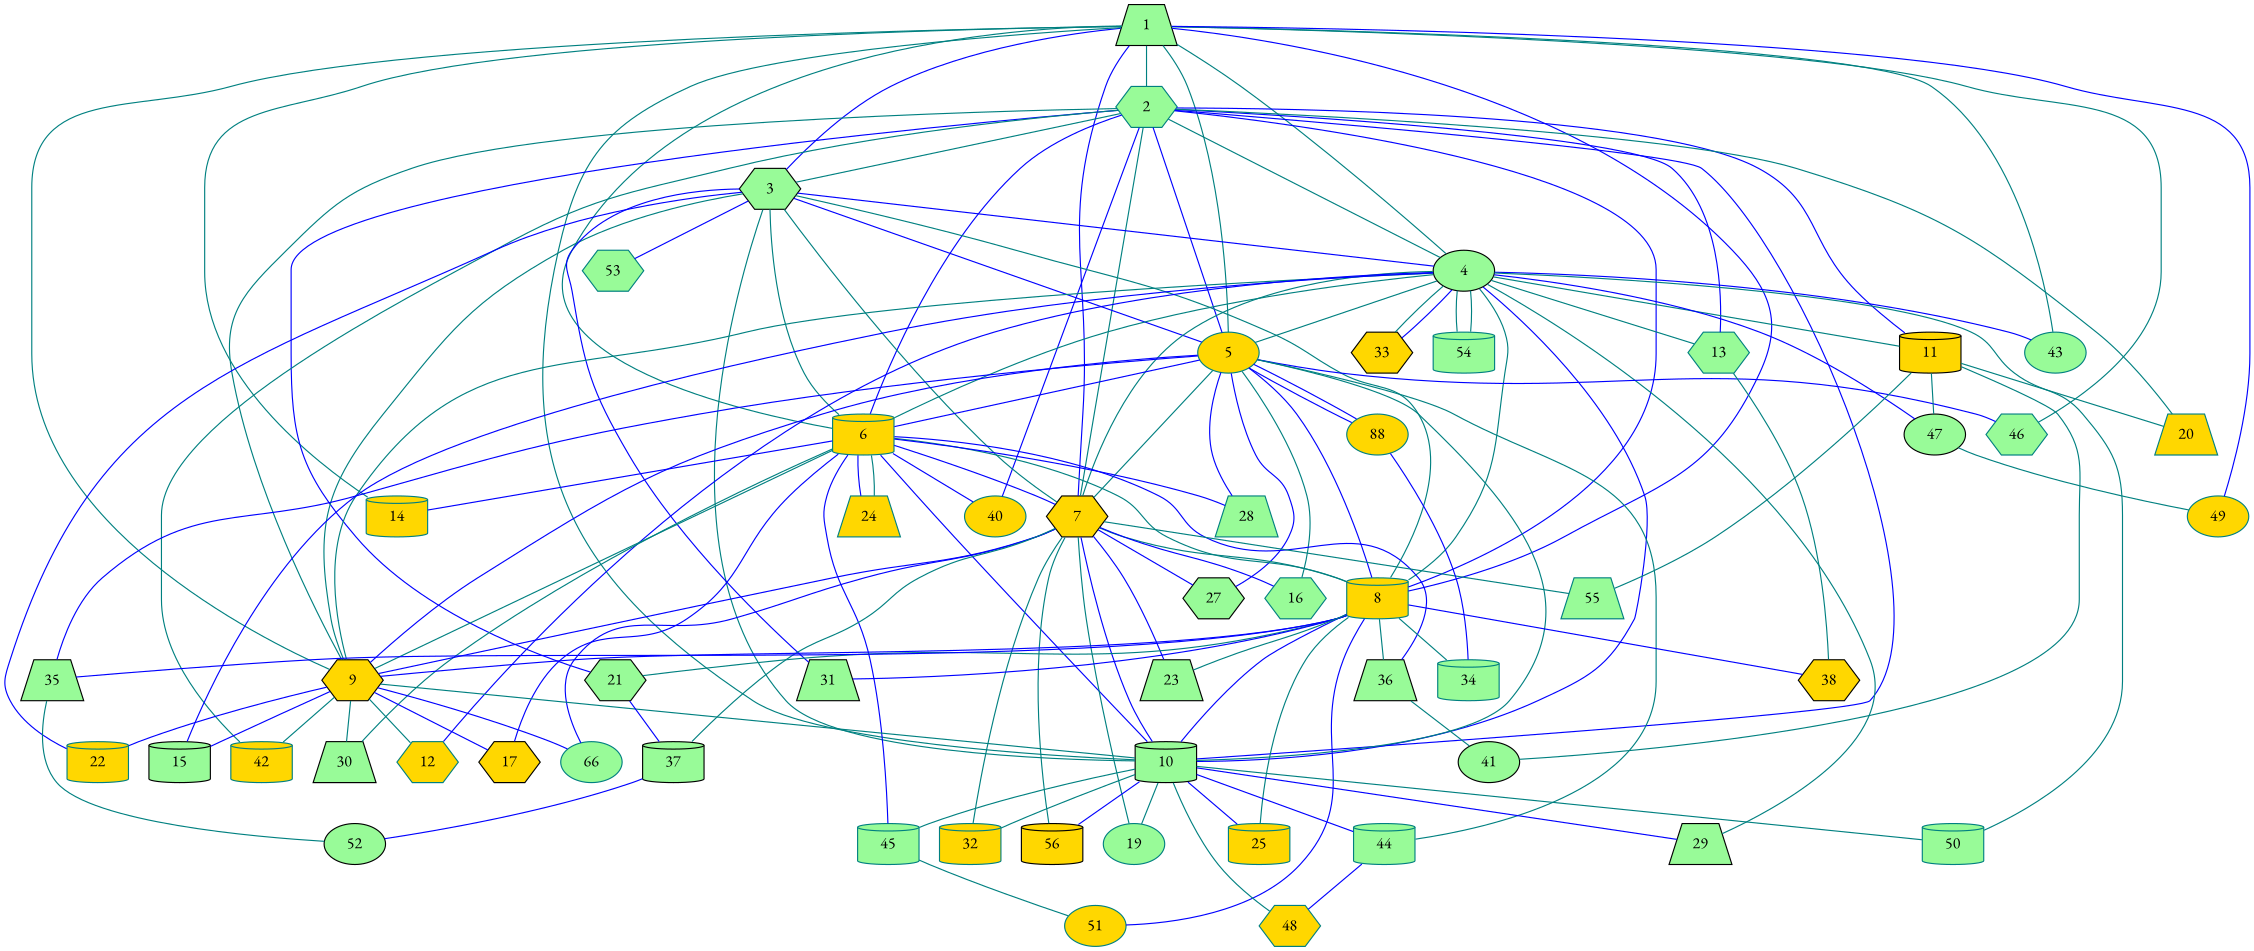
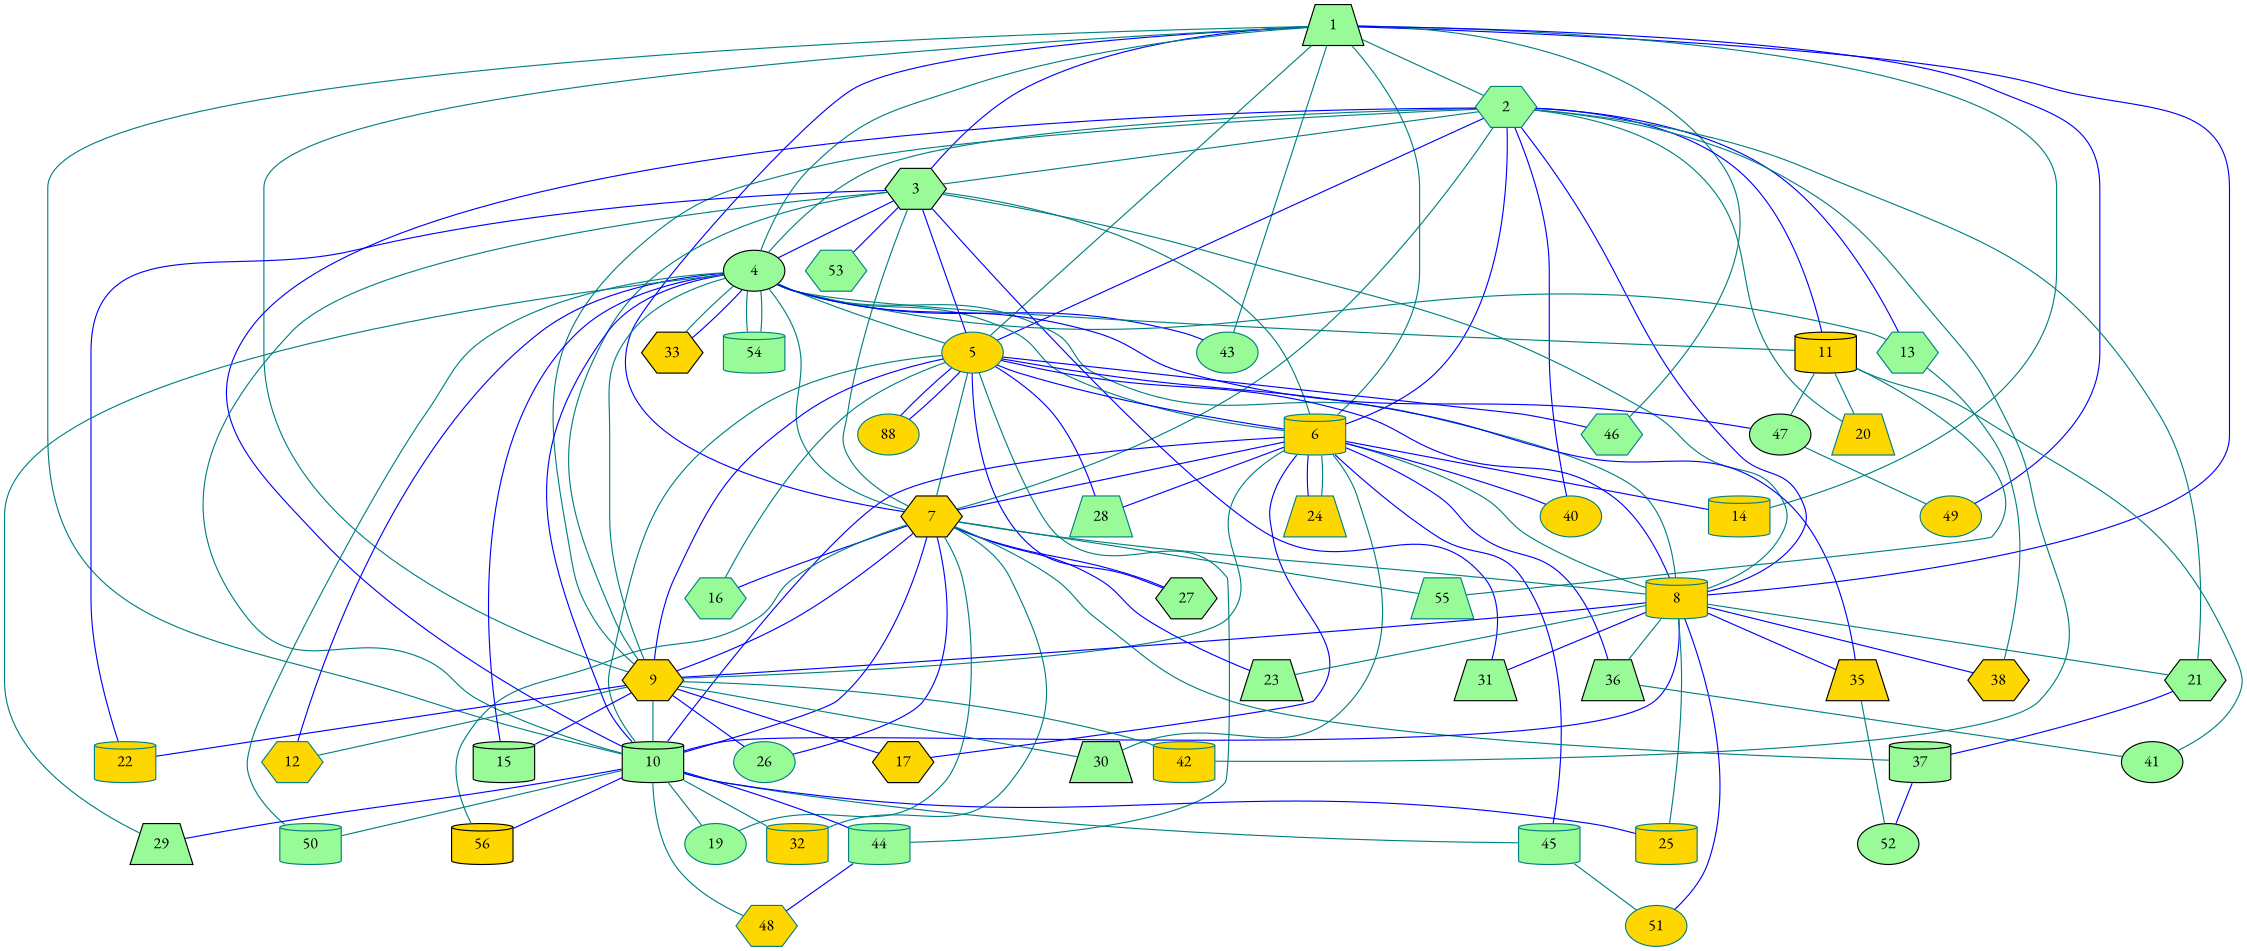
(420, 206) -> (1997, 251)
(52, 680) -> (1858, 680)
(1468, 680) -> none
(591, 762) -> (764, 762)
